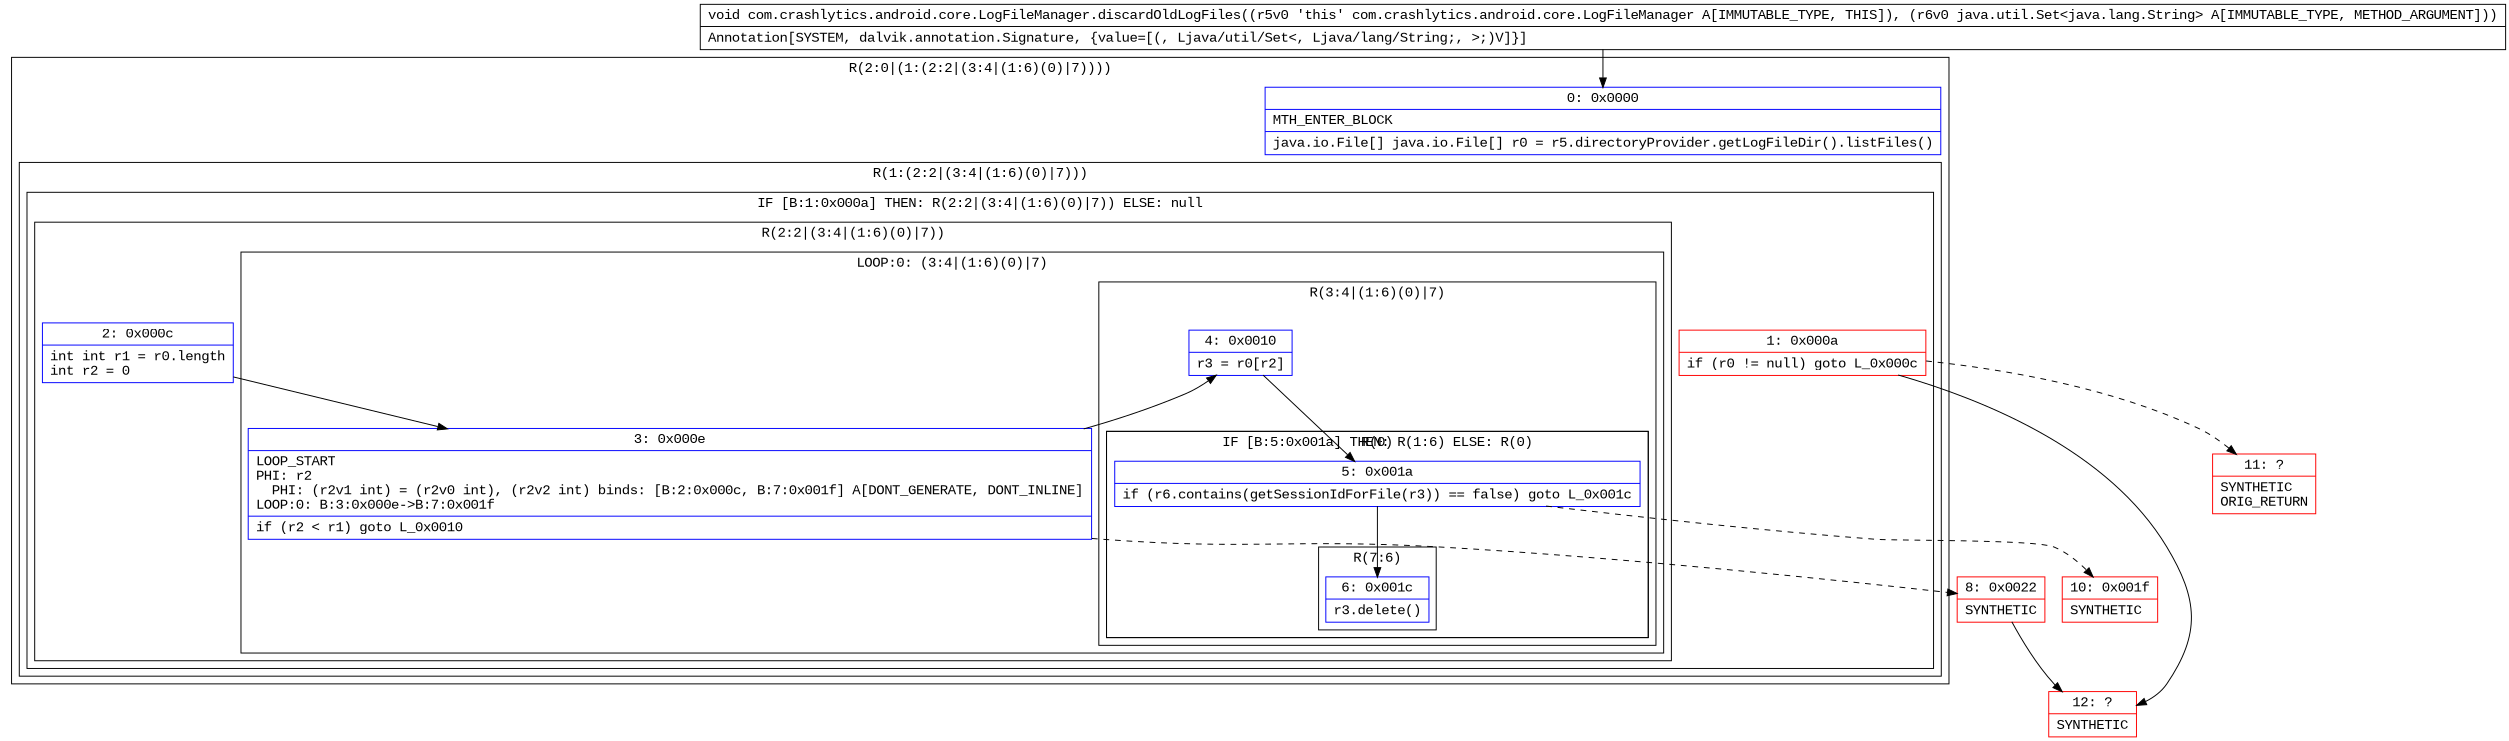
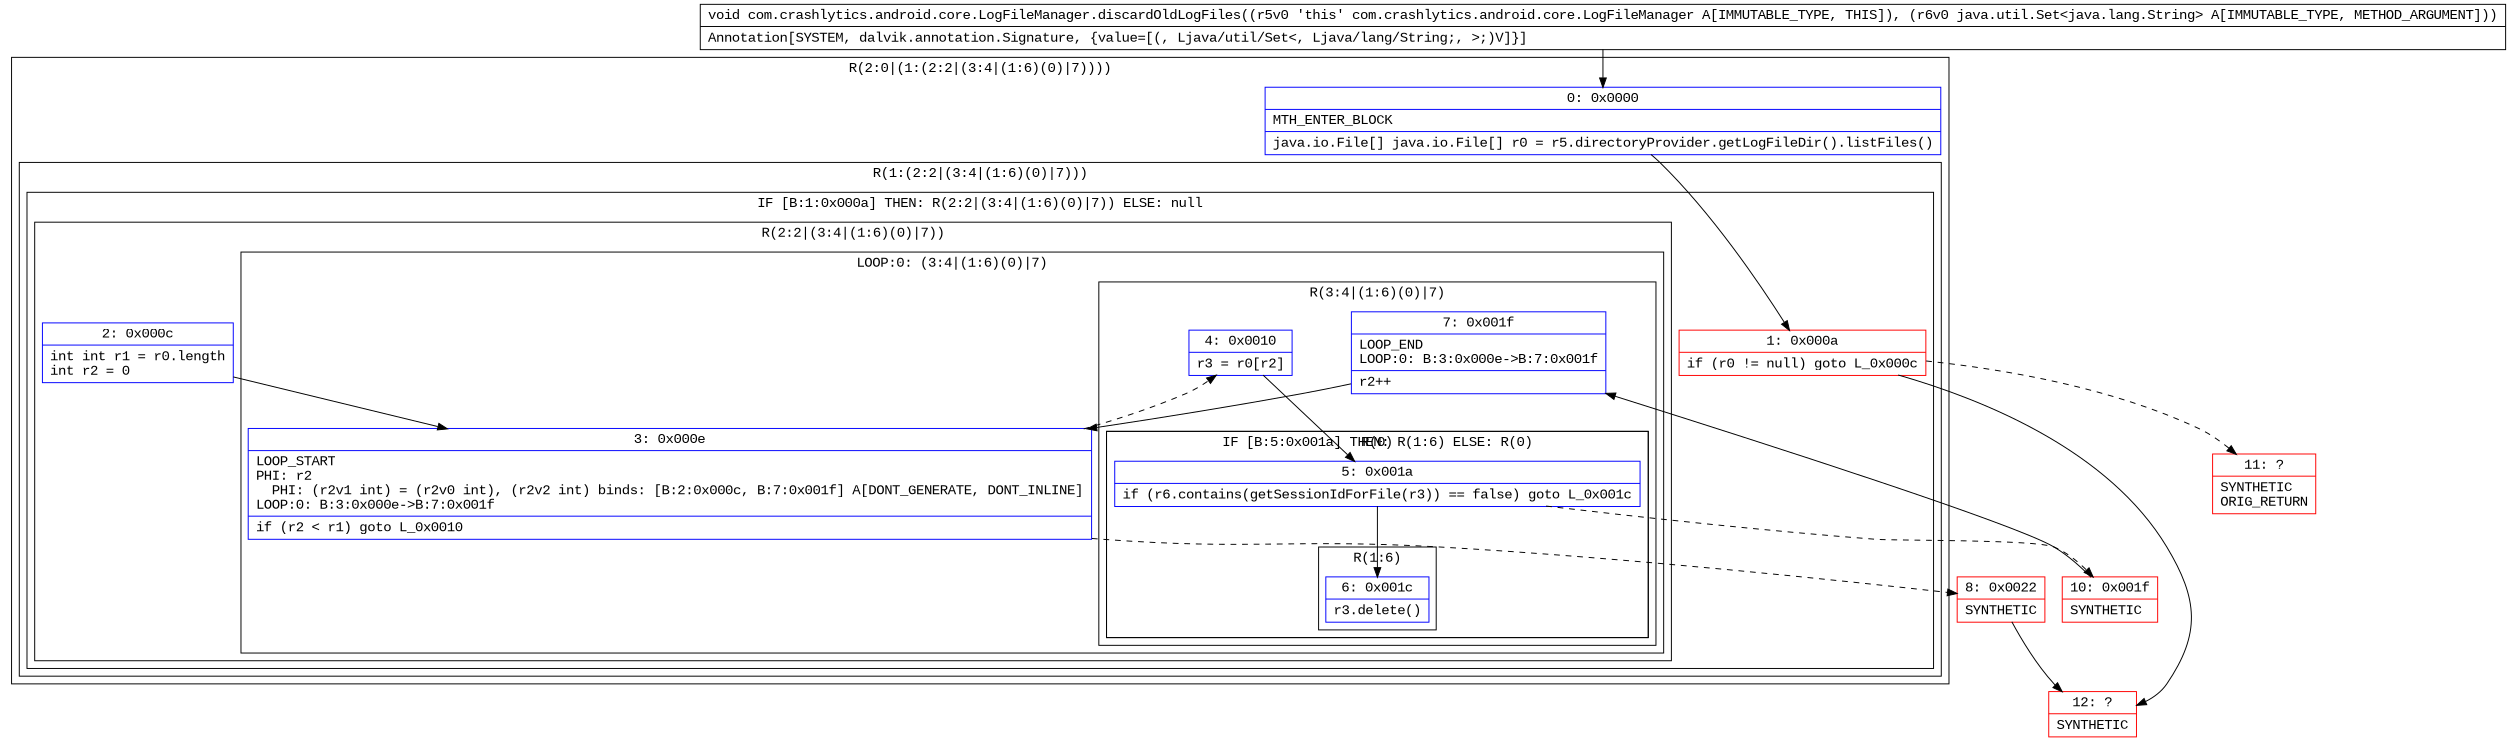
none -> (1723, 234)
none -> (1479, 353)
(1147, 409) -> (1147, 409)
(1377, 558) -> (1377, 558)
